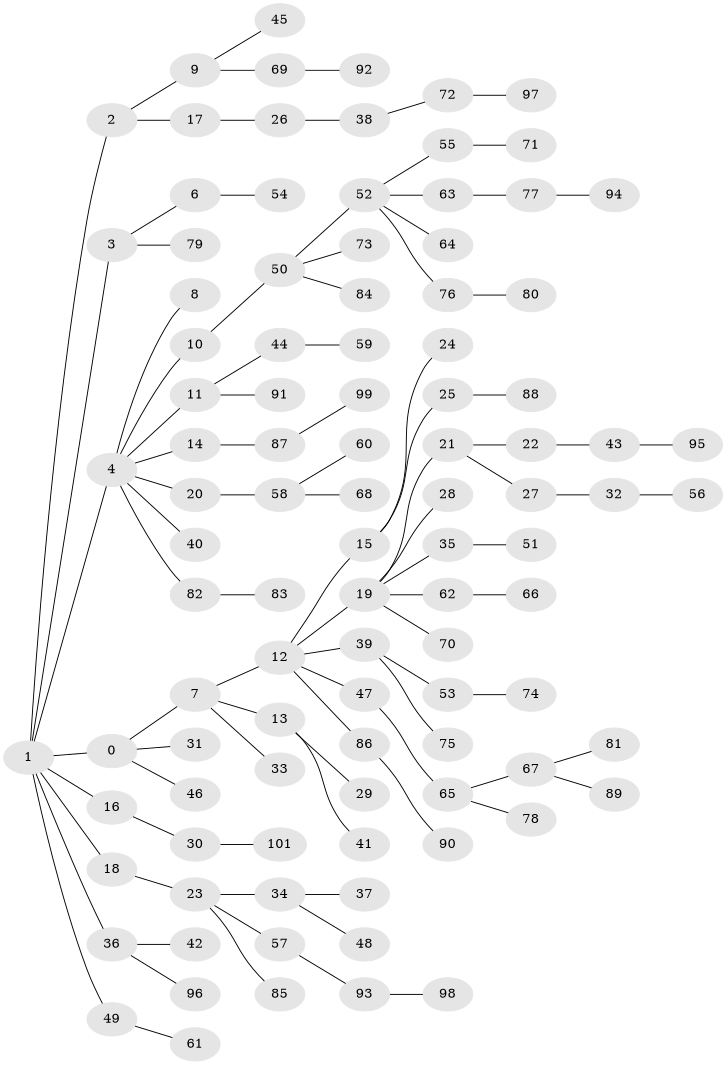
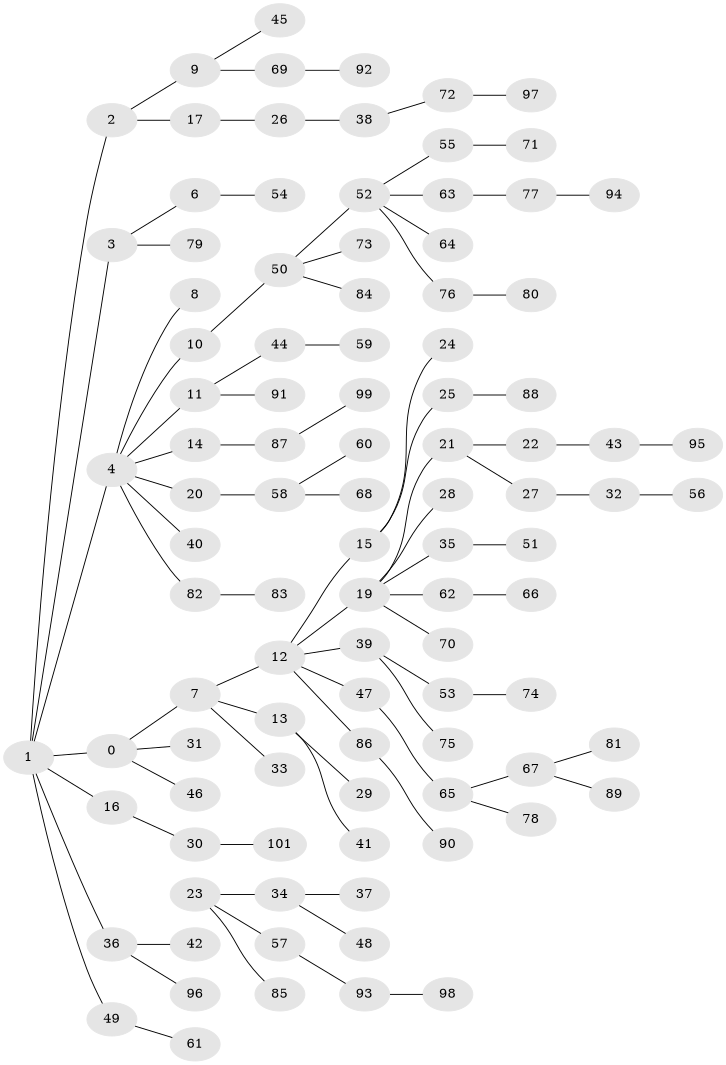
(112, 869) -> none
